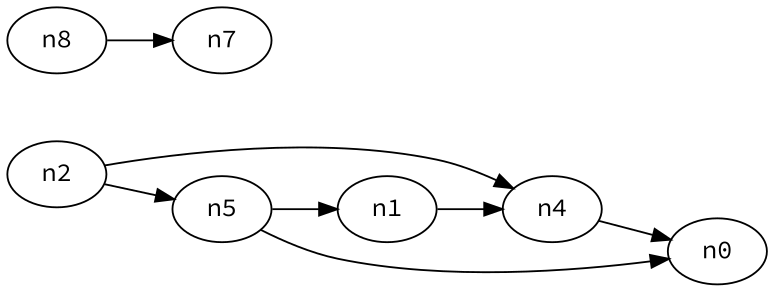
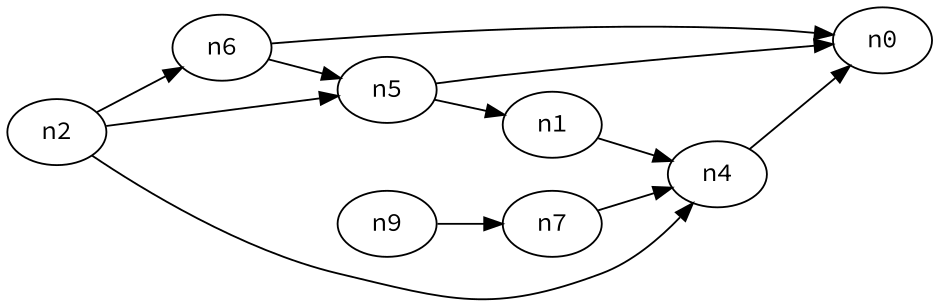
(57, 40) -> (387, 224)
none -> (222, 48)
none -> (626, 202)
